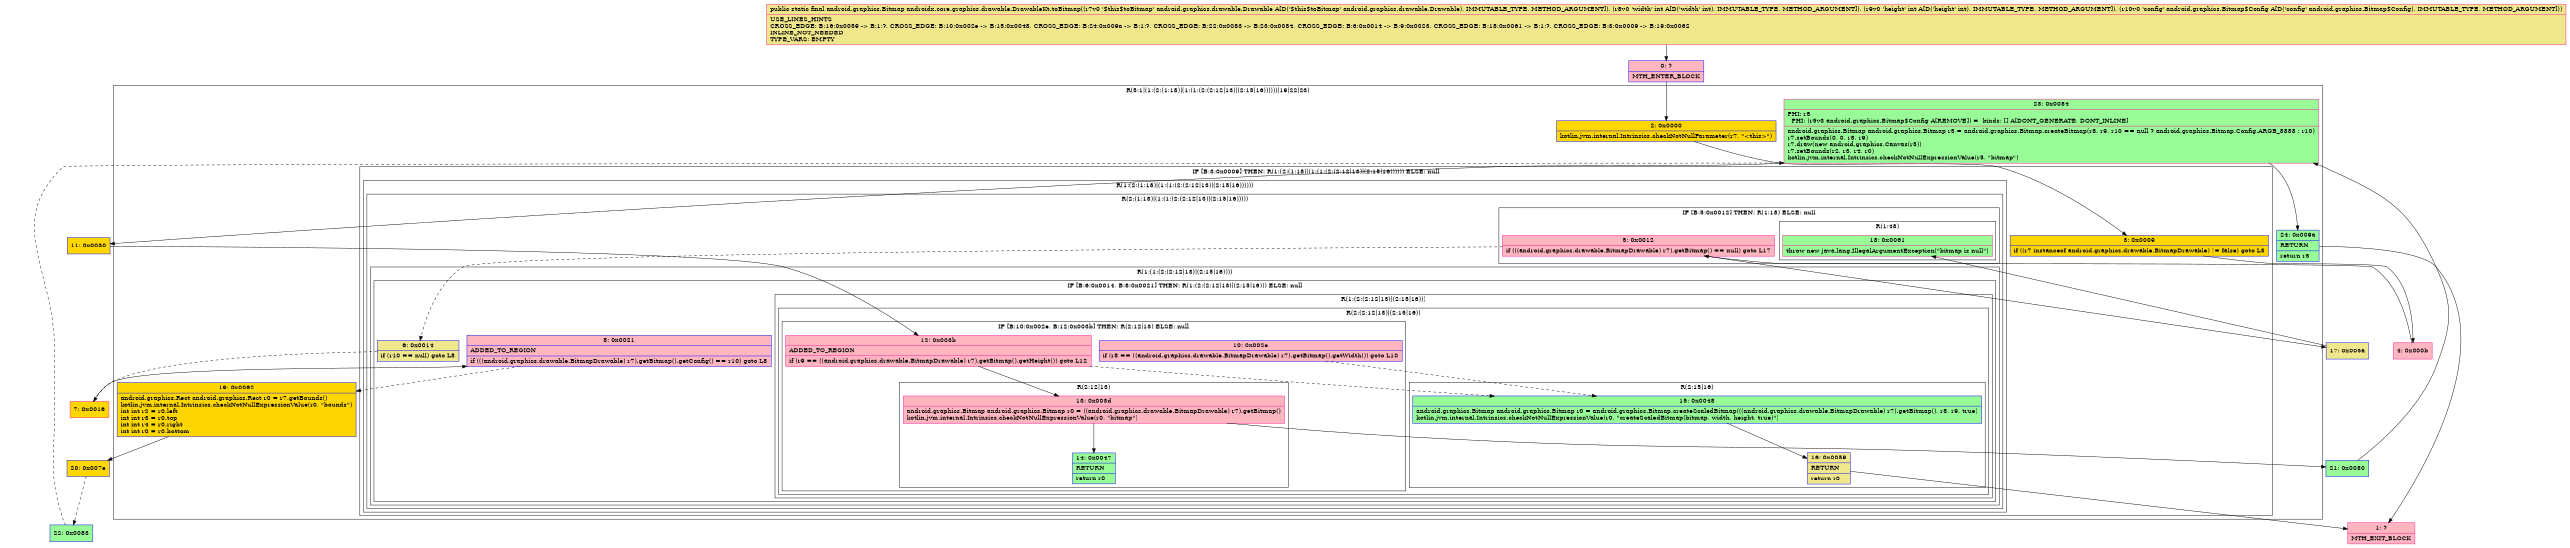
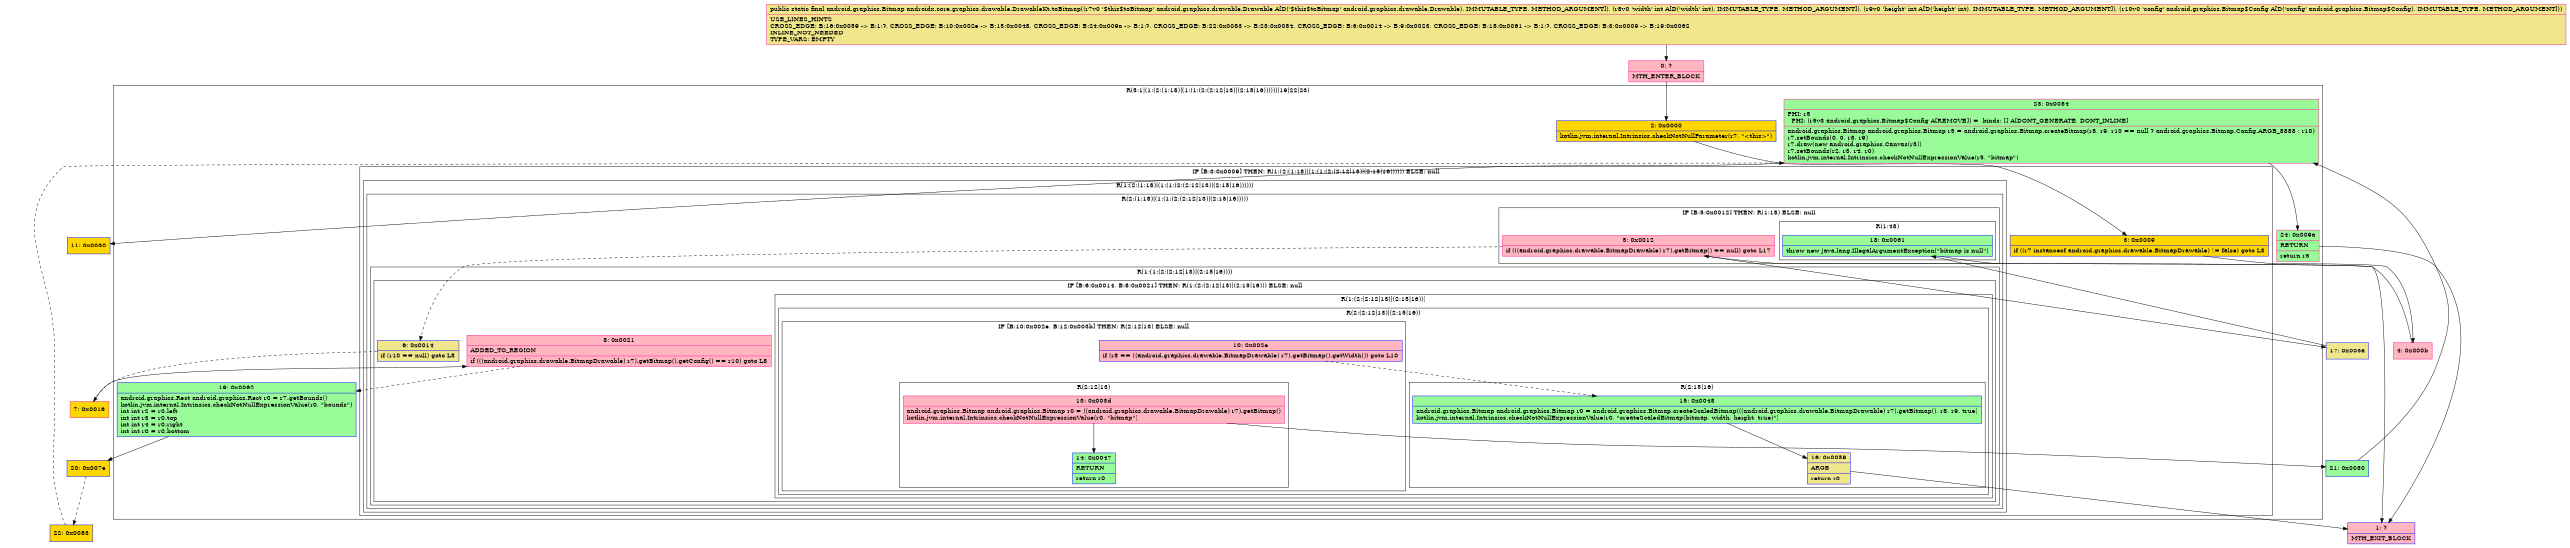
(1666, 71) -> (1666, 71)
(1888, 246) -> (1888, 246)
(2298, 246) -> (2298, 246)
none -> (2377, 279)
(619, 351) -> (619, 351)
(938, 351) -> none
(237, 410) -> (237, 410)
(1825, 468) -> (1820, 468)
(71, 533) -> (71, 533)
(2381, 533) -> (2381, 533)
